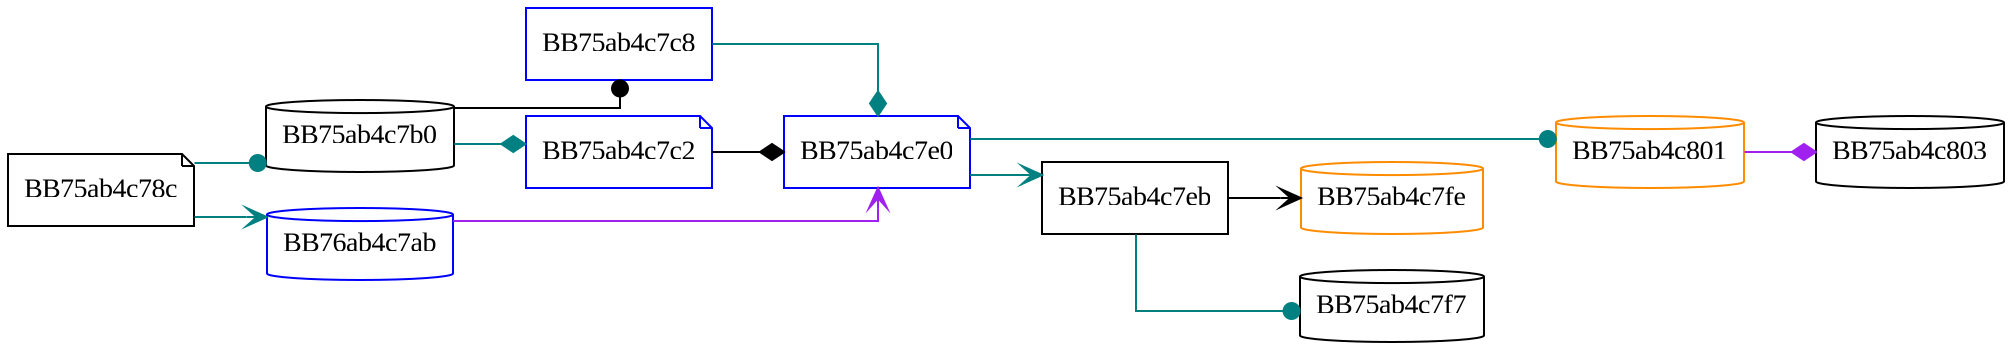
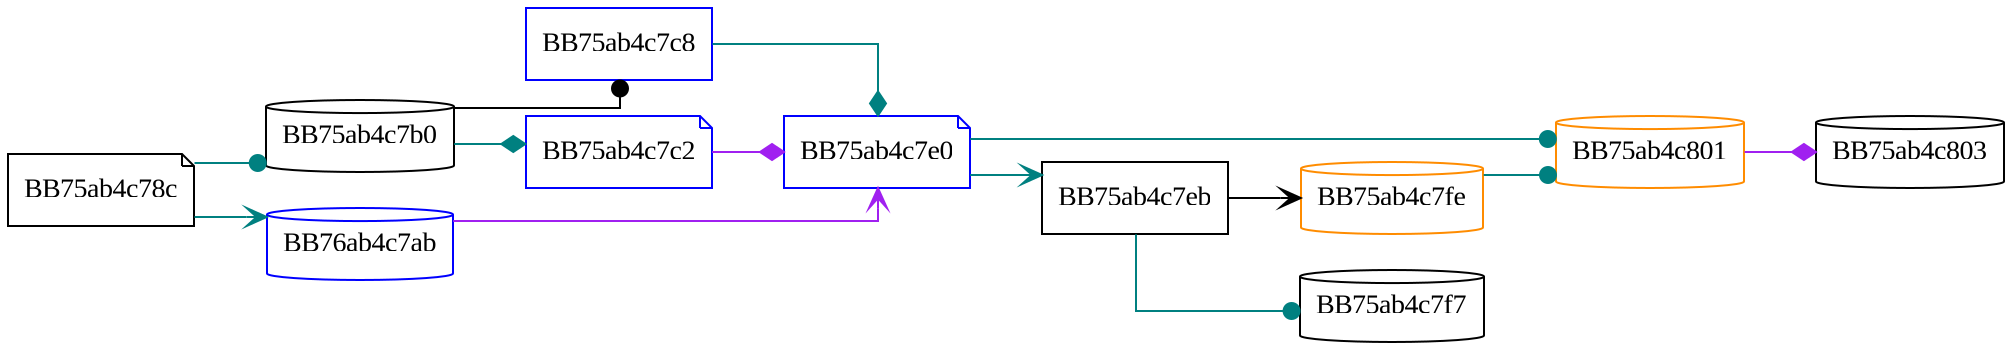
(736, 152) -> (736, 152)
none -> (1512, 175)
